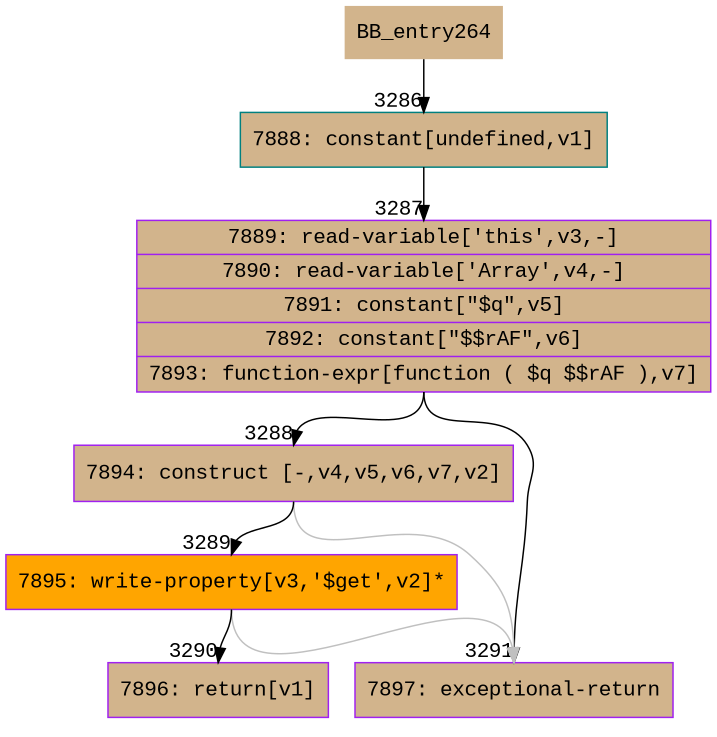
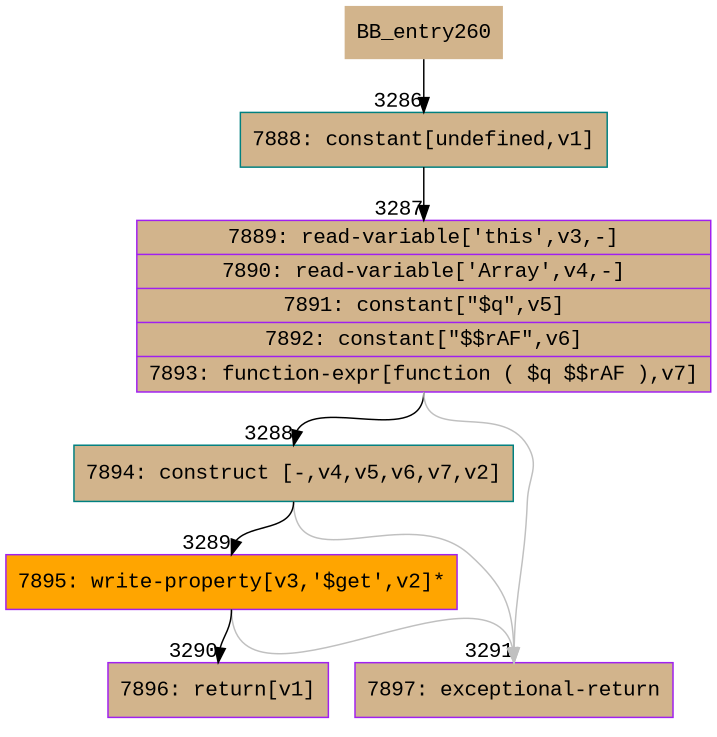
(424, 33) -> (424, 33)
(294, 473) -> (294, 473)
(530, 482) -> (530, 482)
